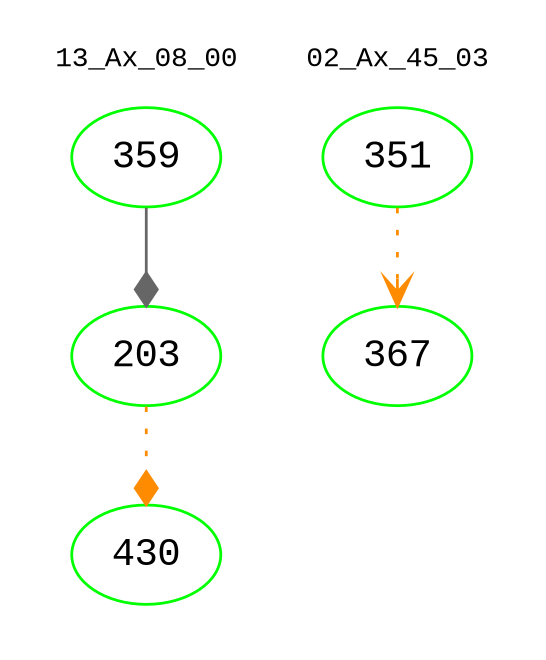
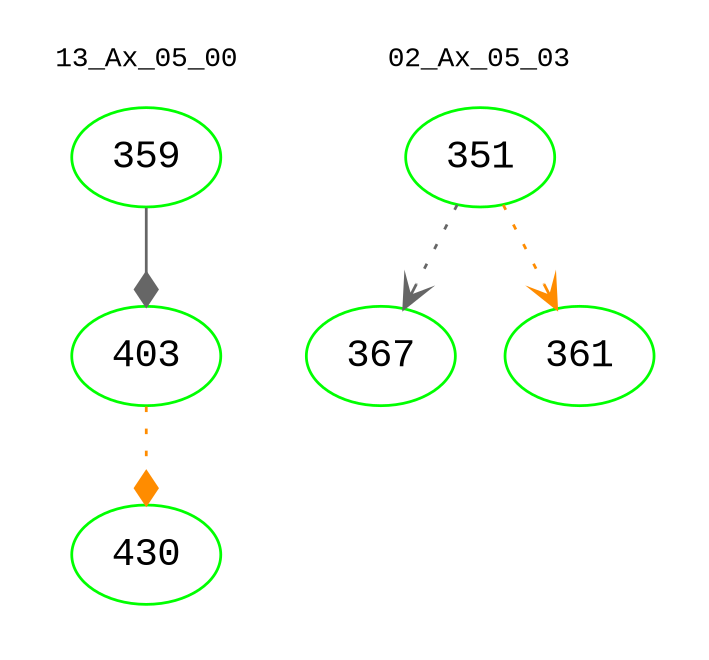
(148, 59) -> (148, 59)
(399, 59) -> (480, 59)
(397, 243) -> (437, 244)
(146, 356) -> (146, 356)
none -> (580, 356)
